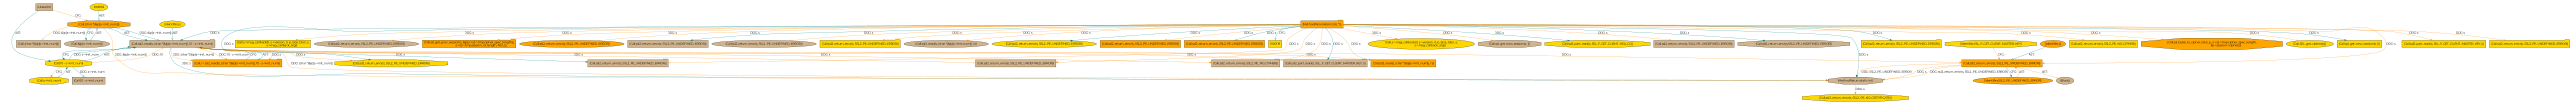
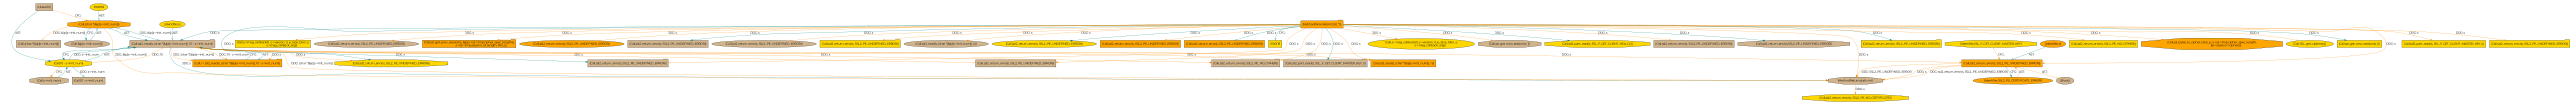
(1630, 28) -> (1630, 28)
(49, 81) -> (49, 81)
(2013, 81) -> (2013, 81)
